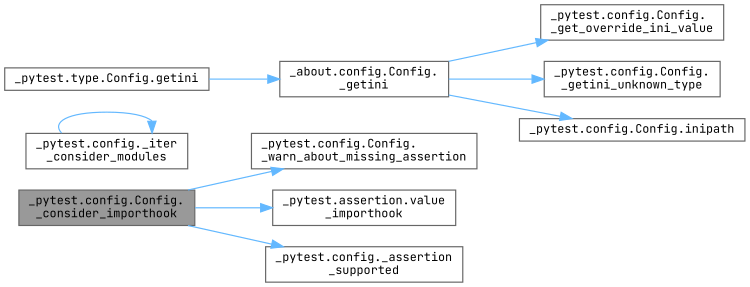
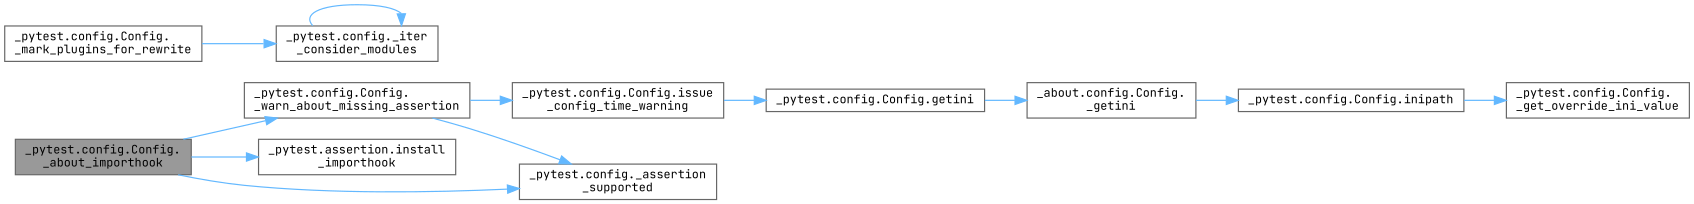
none -> (103, 44)
(493, 52) -> (1479, 100)
(107, 79) -> (875, 100)
(632, 79) -> none
none -> (618, 100)
none -> (497, 137)
(107, 208) -> (103, 157)
(364, 208) -> (357, 157)
